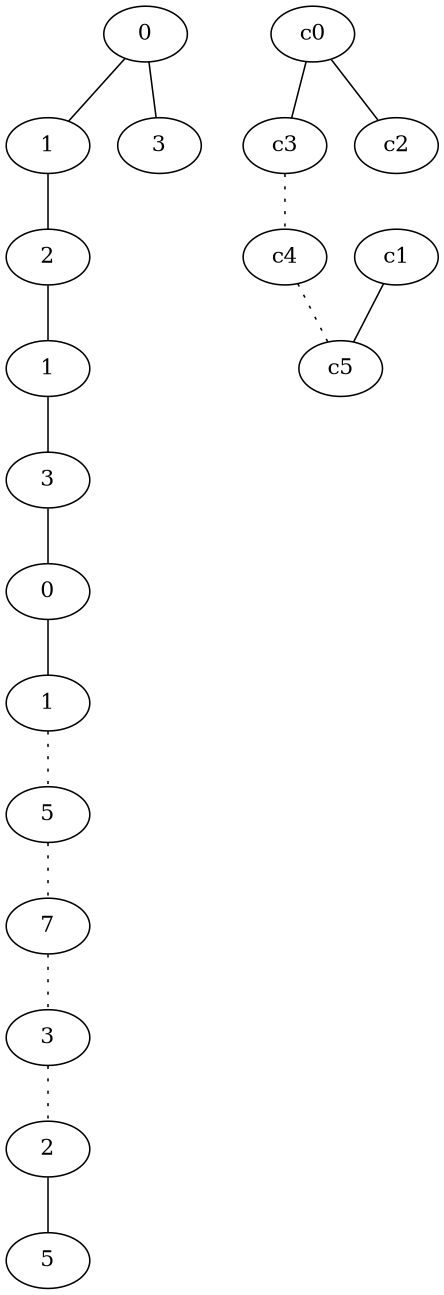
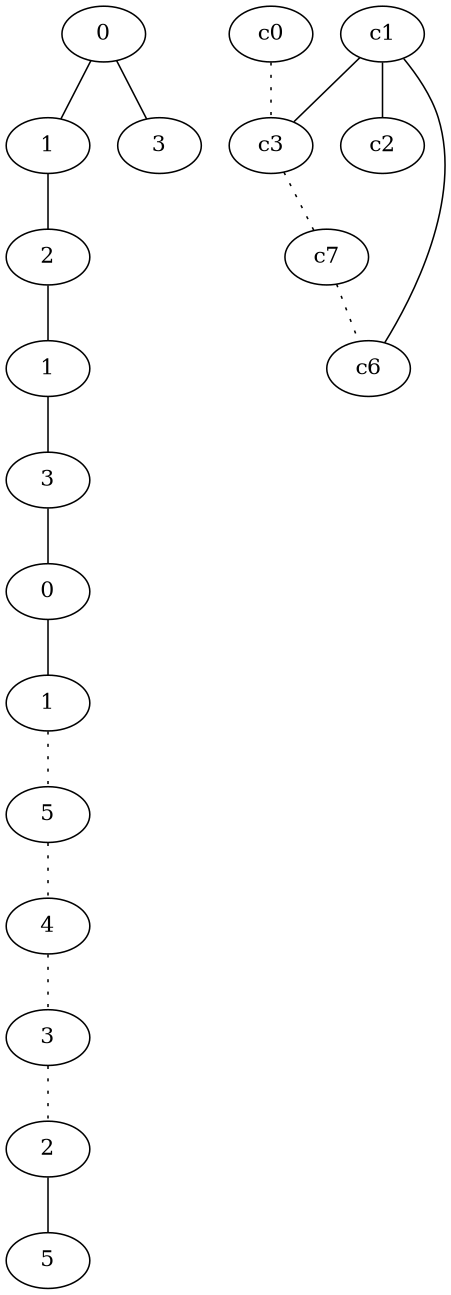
(299, 90) -> (271, 90)
none -> (327, 90)
(355, 90) -> (383, 90)
(285, 257) -> (327, 257)
(341, 369) -> (369, 369)
(48, 926) -> (48, 926)
